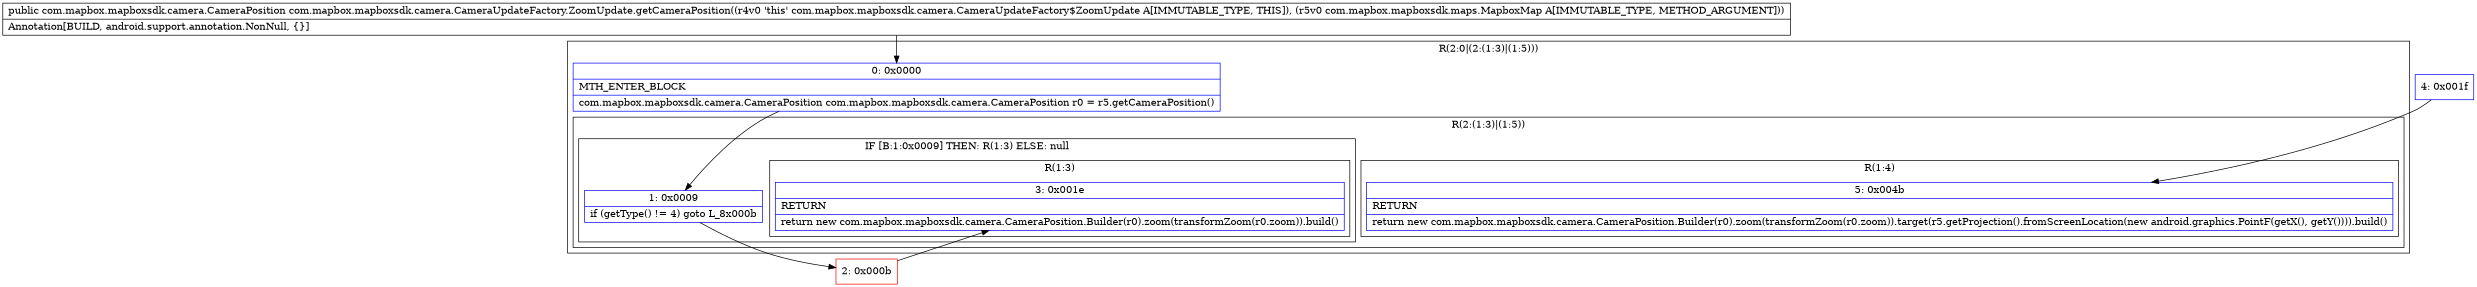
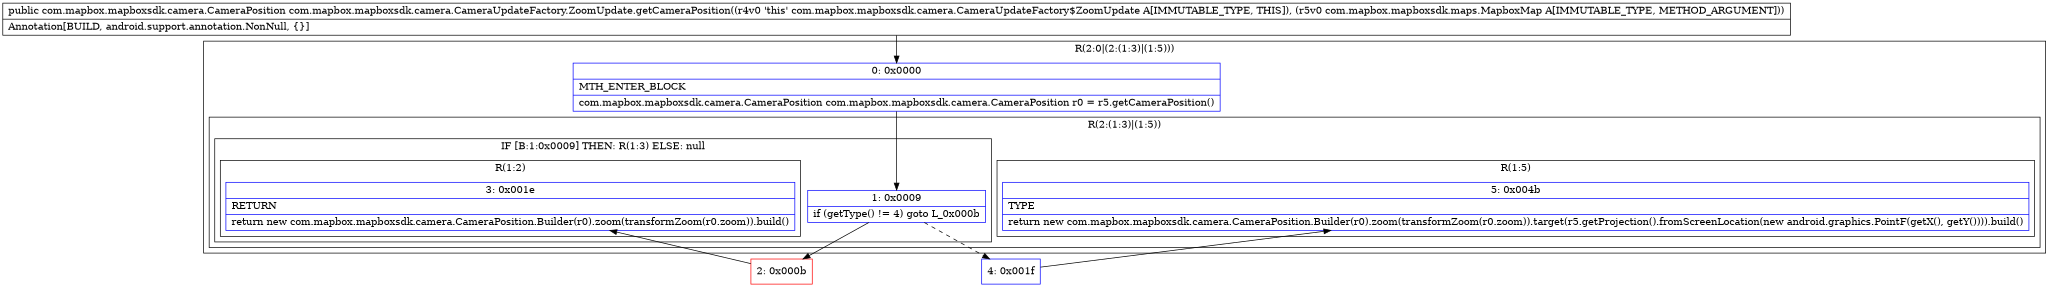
(1060, 168) -> (510, 168)
(1880, 168) -> (1516, 168)
(1395, 206) -> (1022, 206)
(674, 214) -> (897, 214)
none -> (951, 237)
